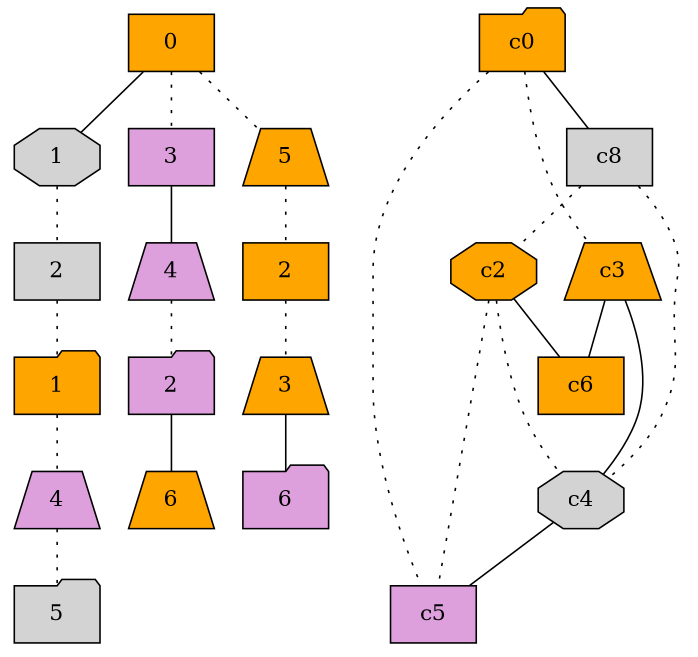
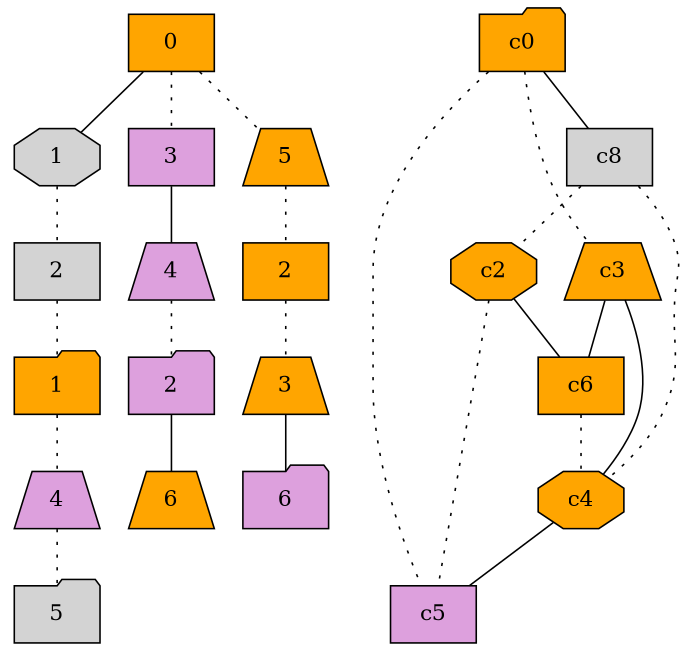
(516, 392) -> (581, 443)
(581, 500) -> (581, 500)
